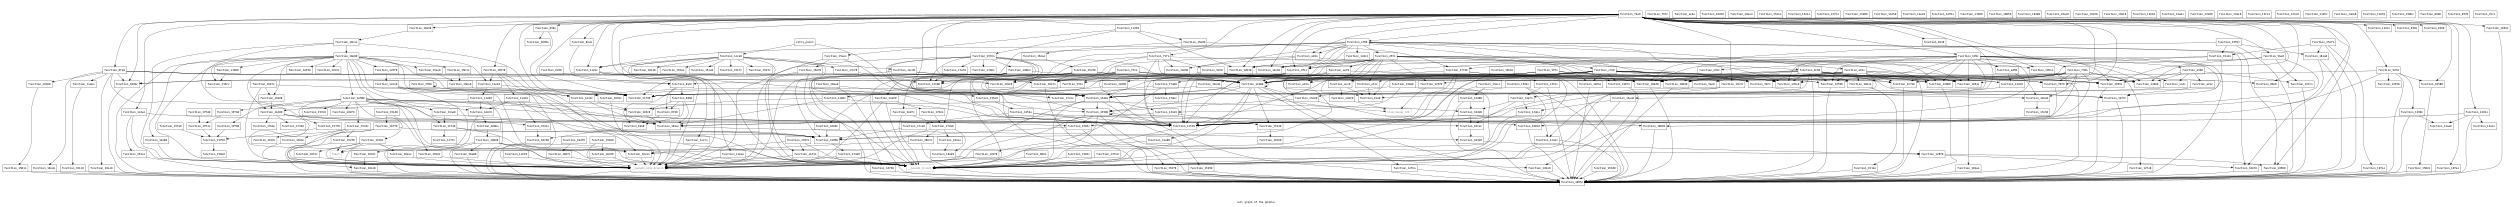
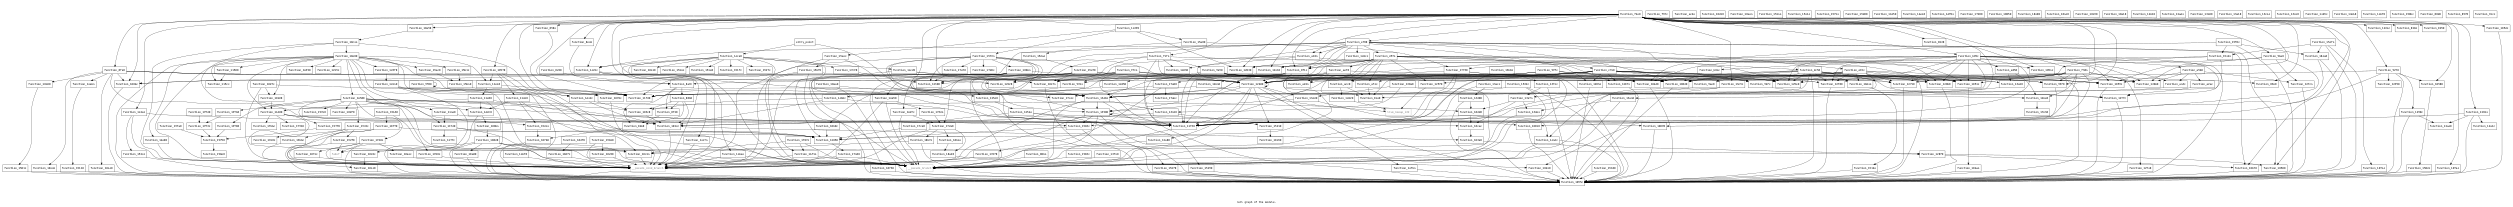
(538, 42) -> none
